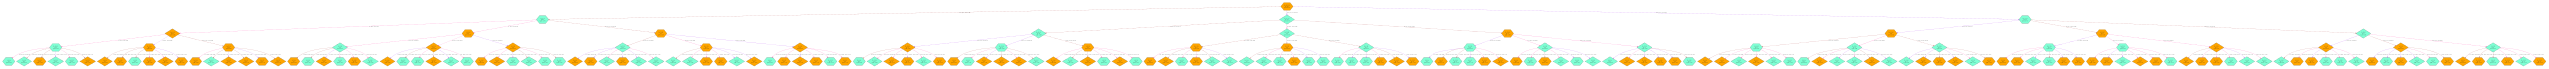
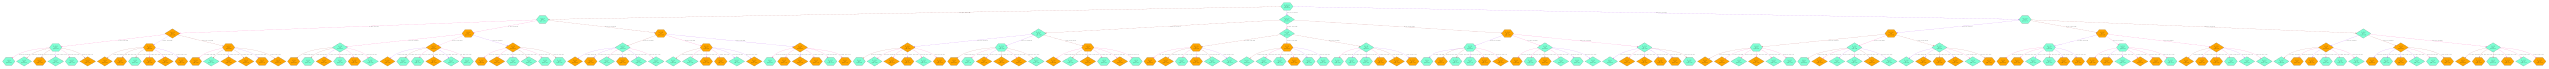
(1287, 6) -> (1287, 6)
